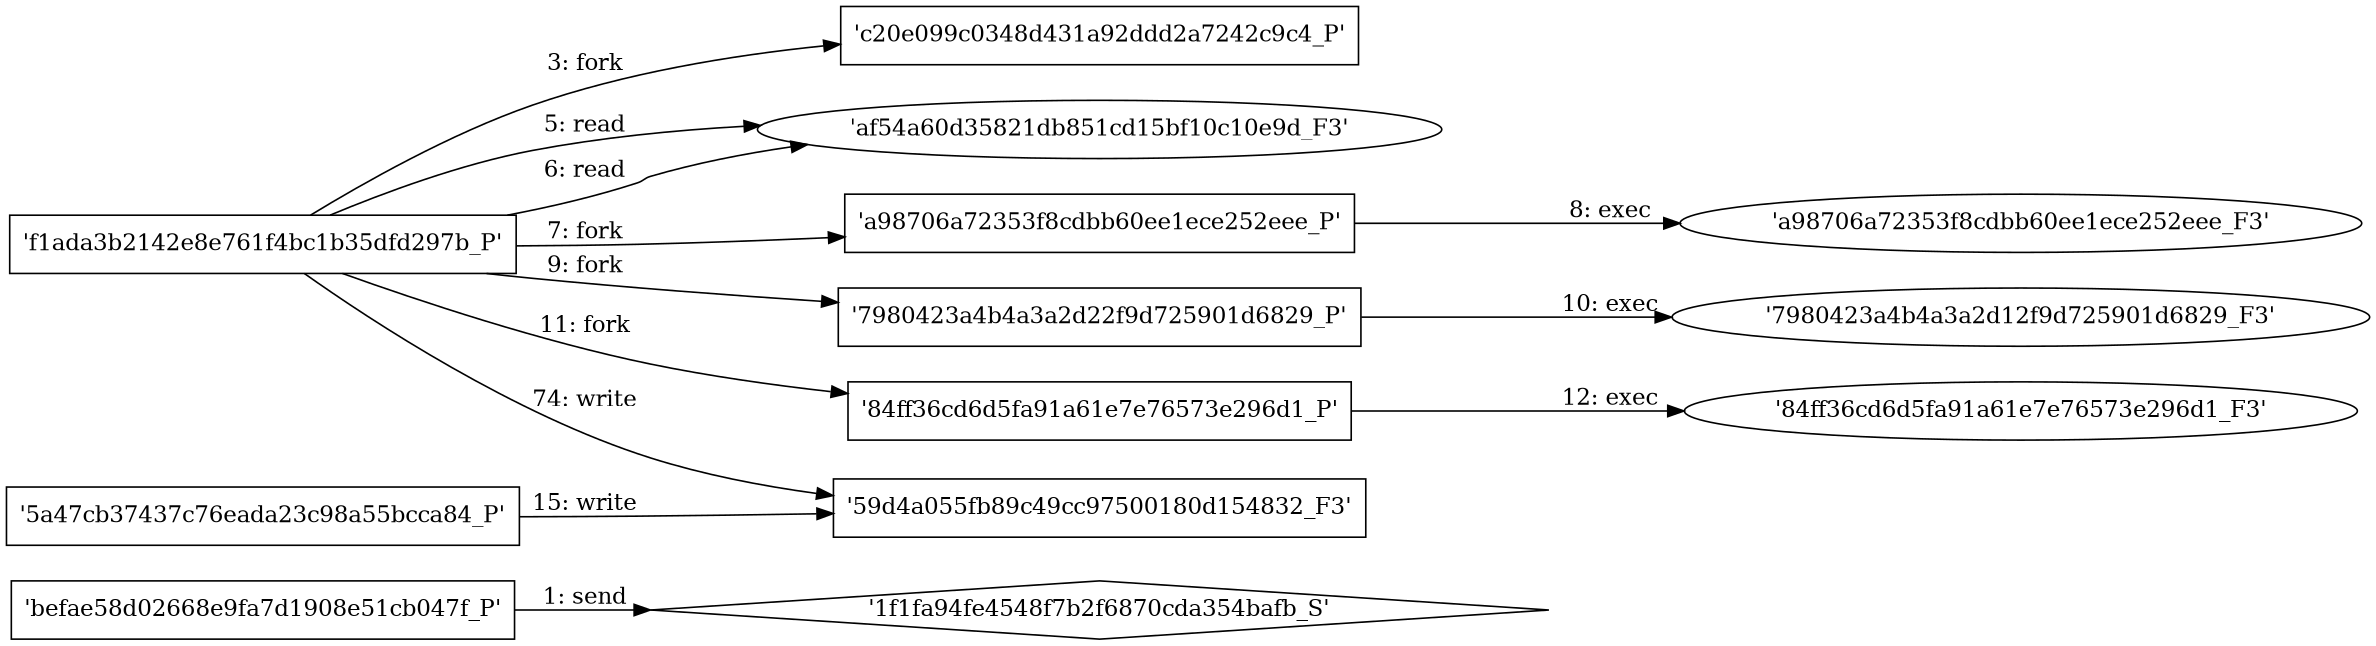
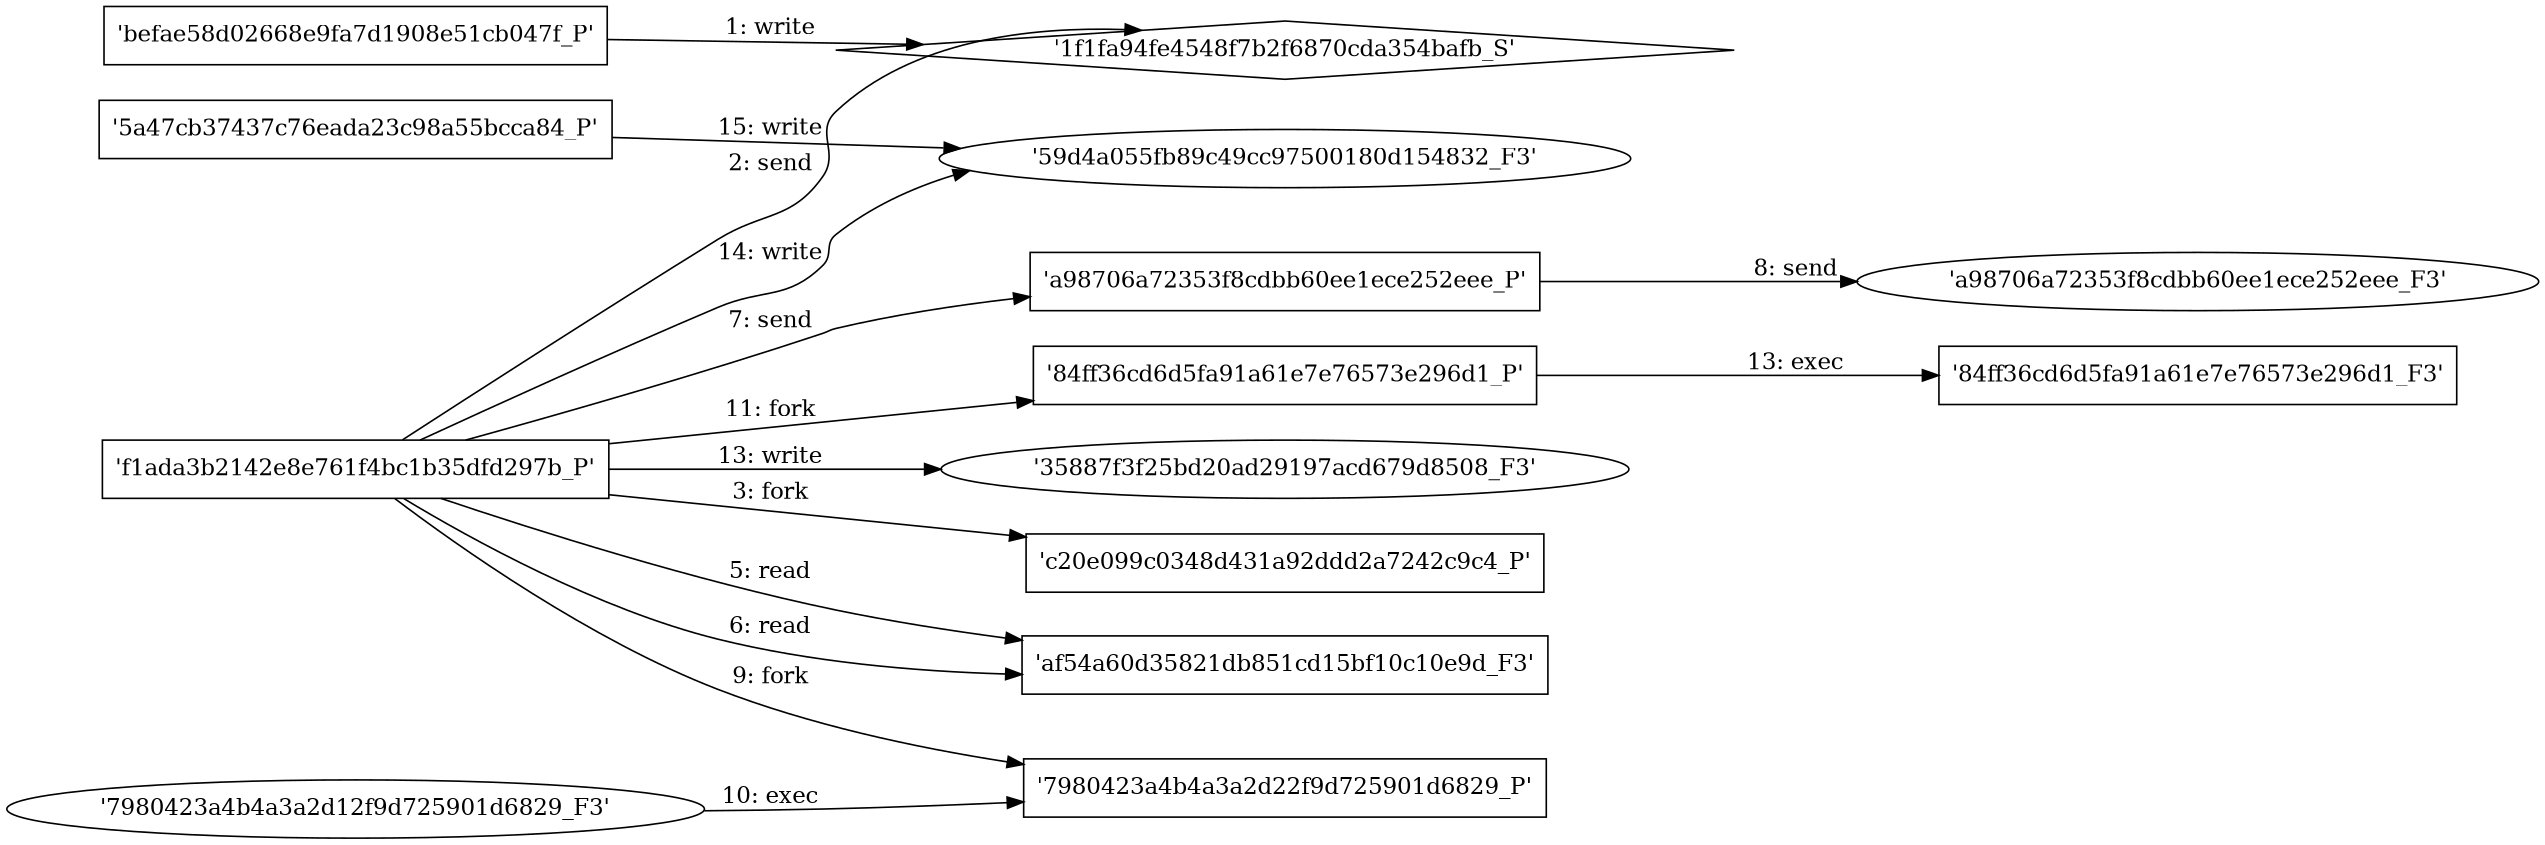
(1100, 129) -> (1285, 665)
(1610, 211) -> (1796, 269)
none -> (776, 214)
(585, 232) -> (770, 321)
(1508, 317) -> (856, 808)
(1610, 399) -> (1796, 363)
(585, 400) -> (770, 253)
(2021, 411) -> (2198, 375)
none -> (1285, 469)
(1100, 508) -> (1285, 159)
(585, 598) -> (770, 28)
